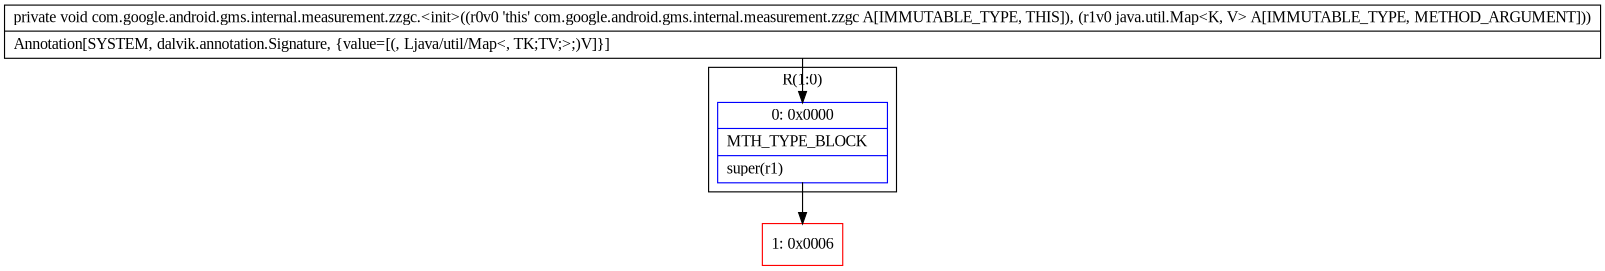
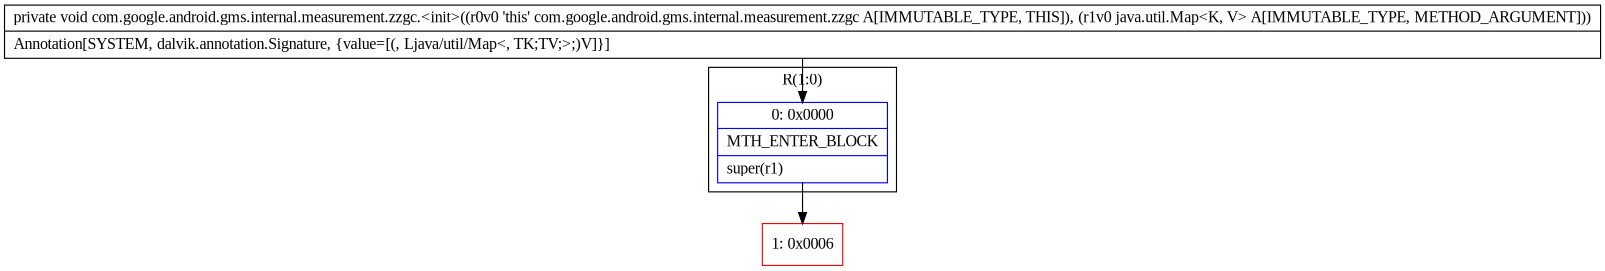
(797, 141) -> (803, 141)
